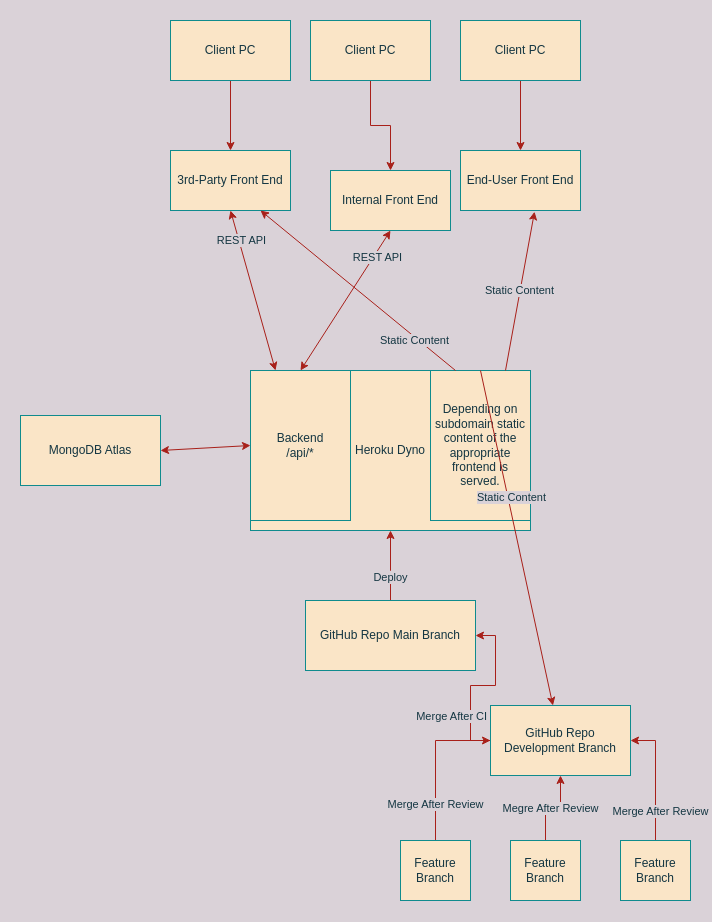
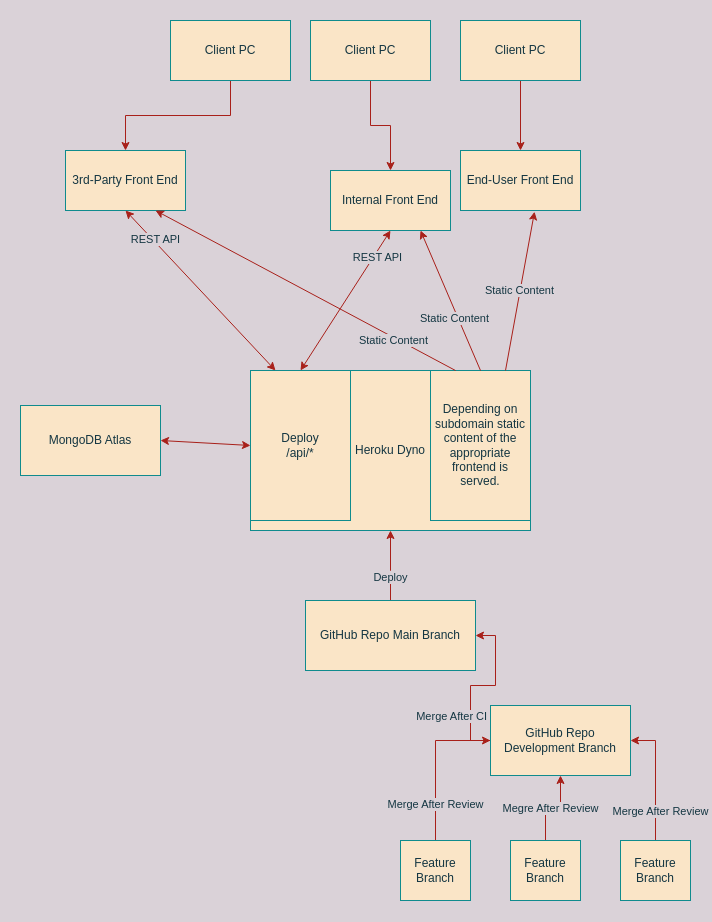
(231, 181) -> (126, 181)
(301, 446) -> (301, 446)
(91, 451) -> (91, 441)
(516, 535) -> (452, 304)
